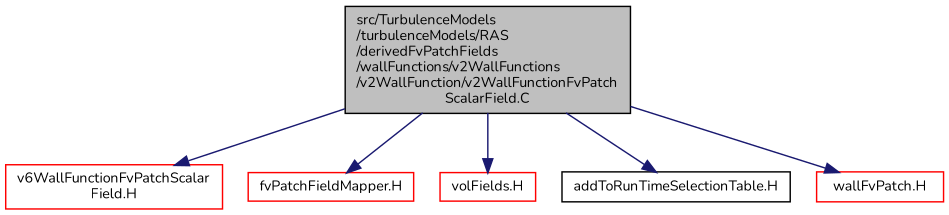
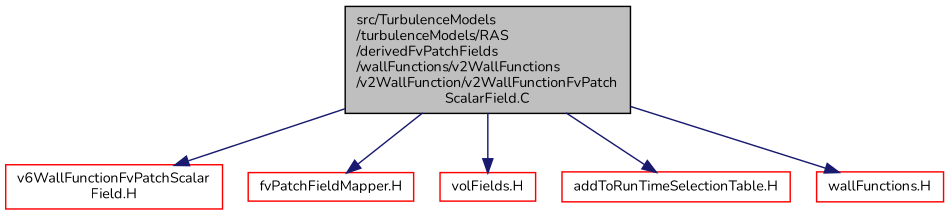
(676, 187) -> (676, 187)
(880, 187) -> (880, 187)
